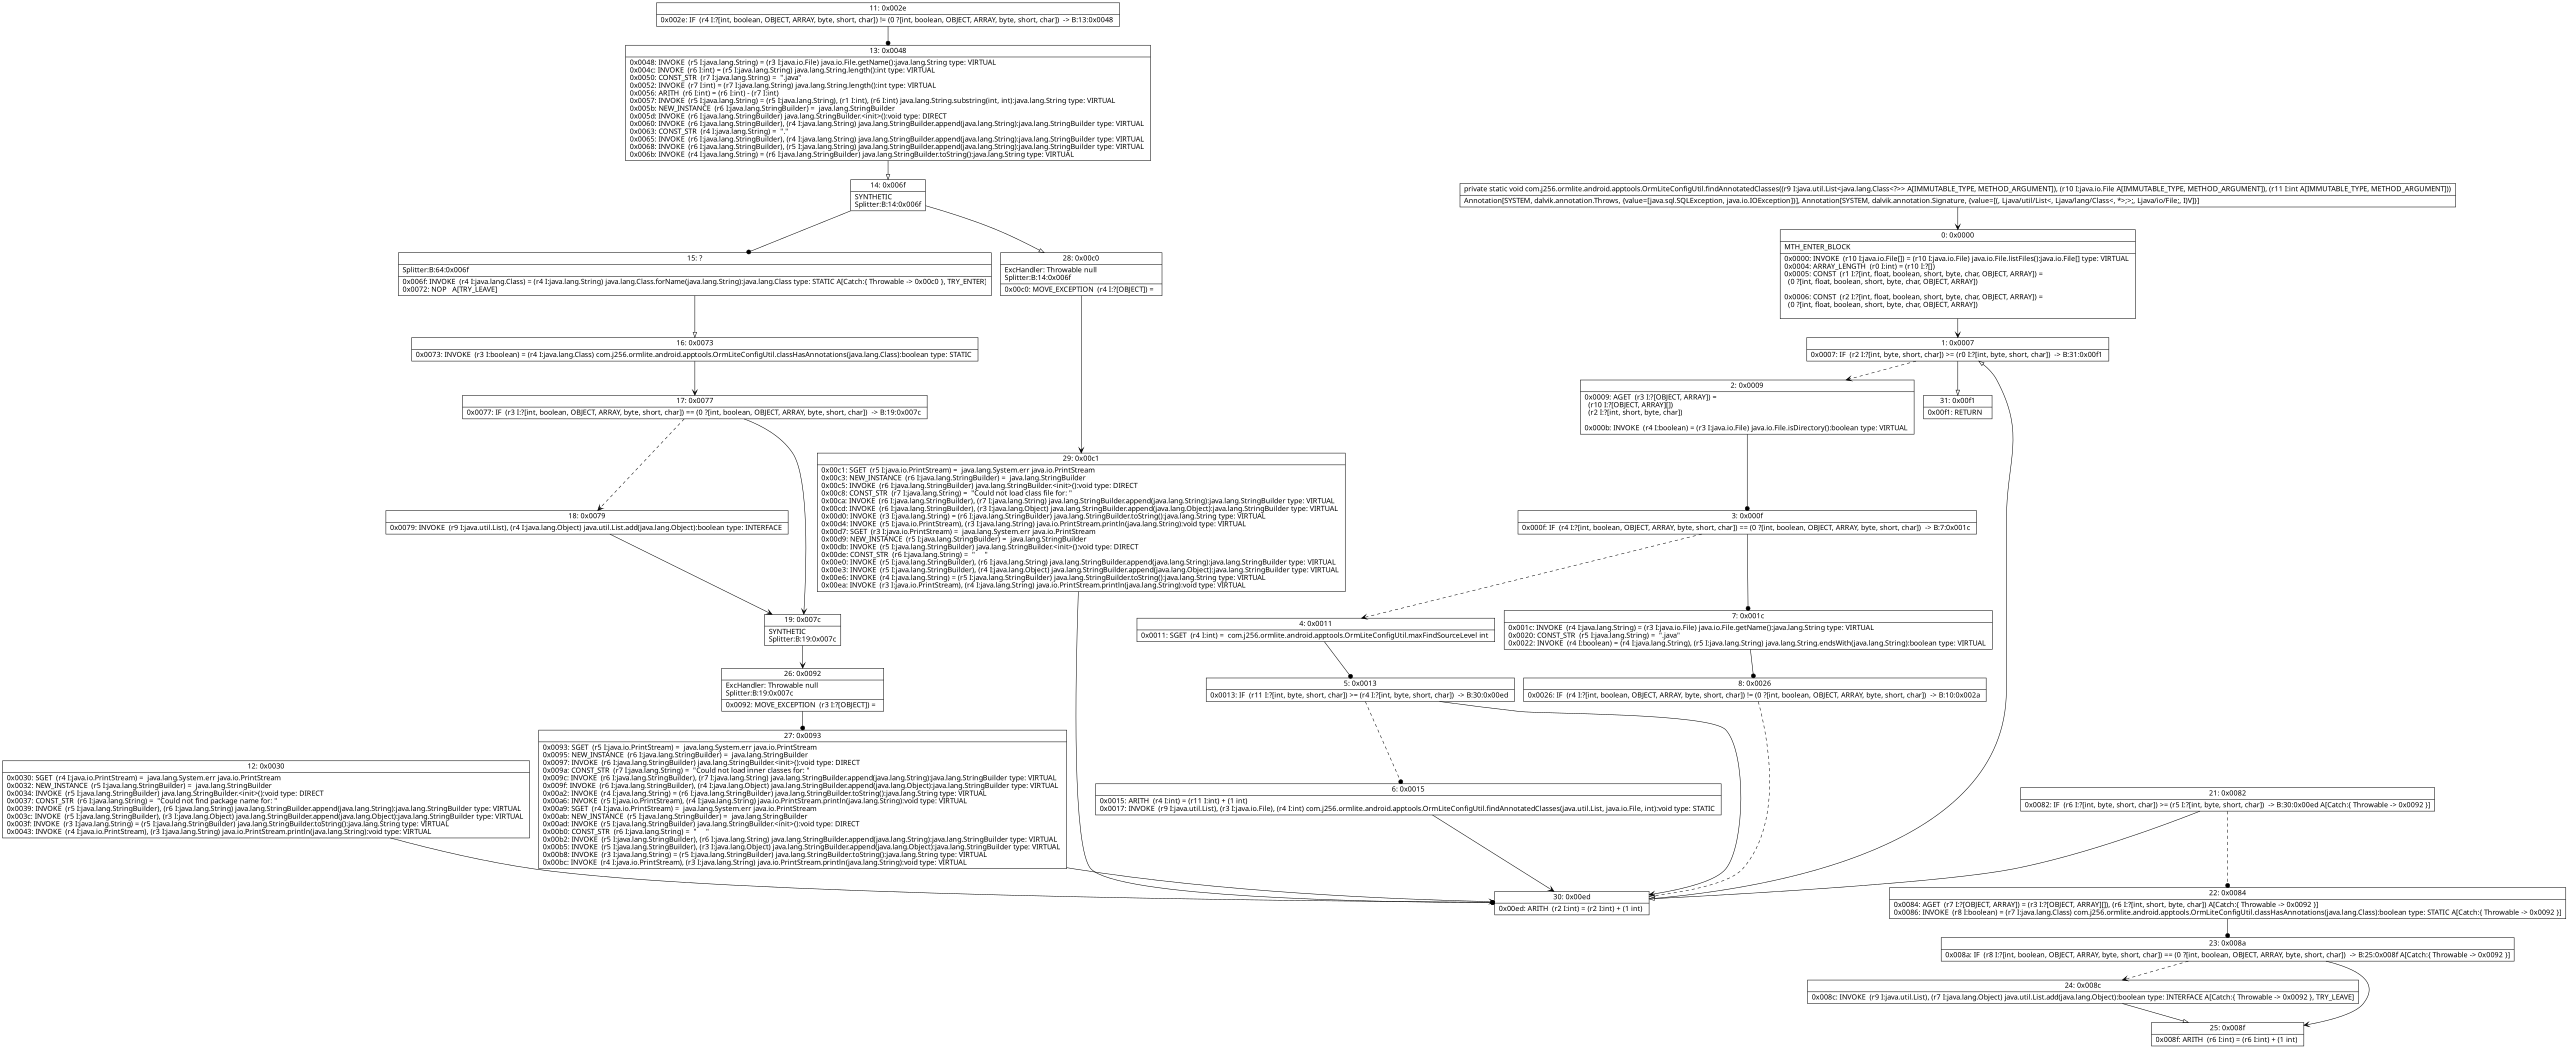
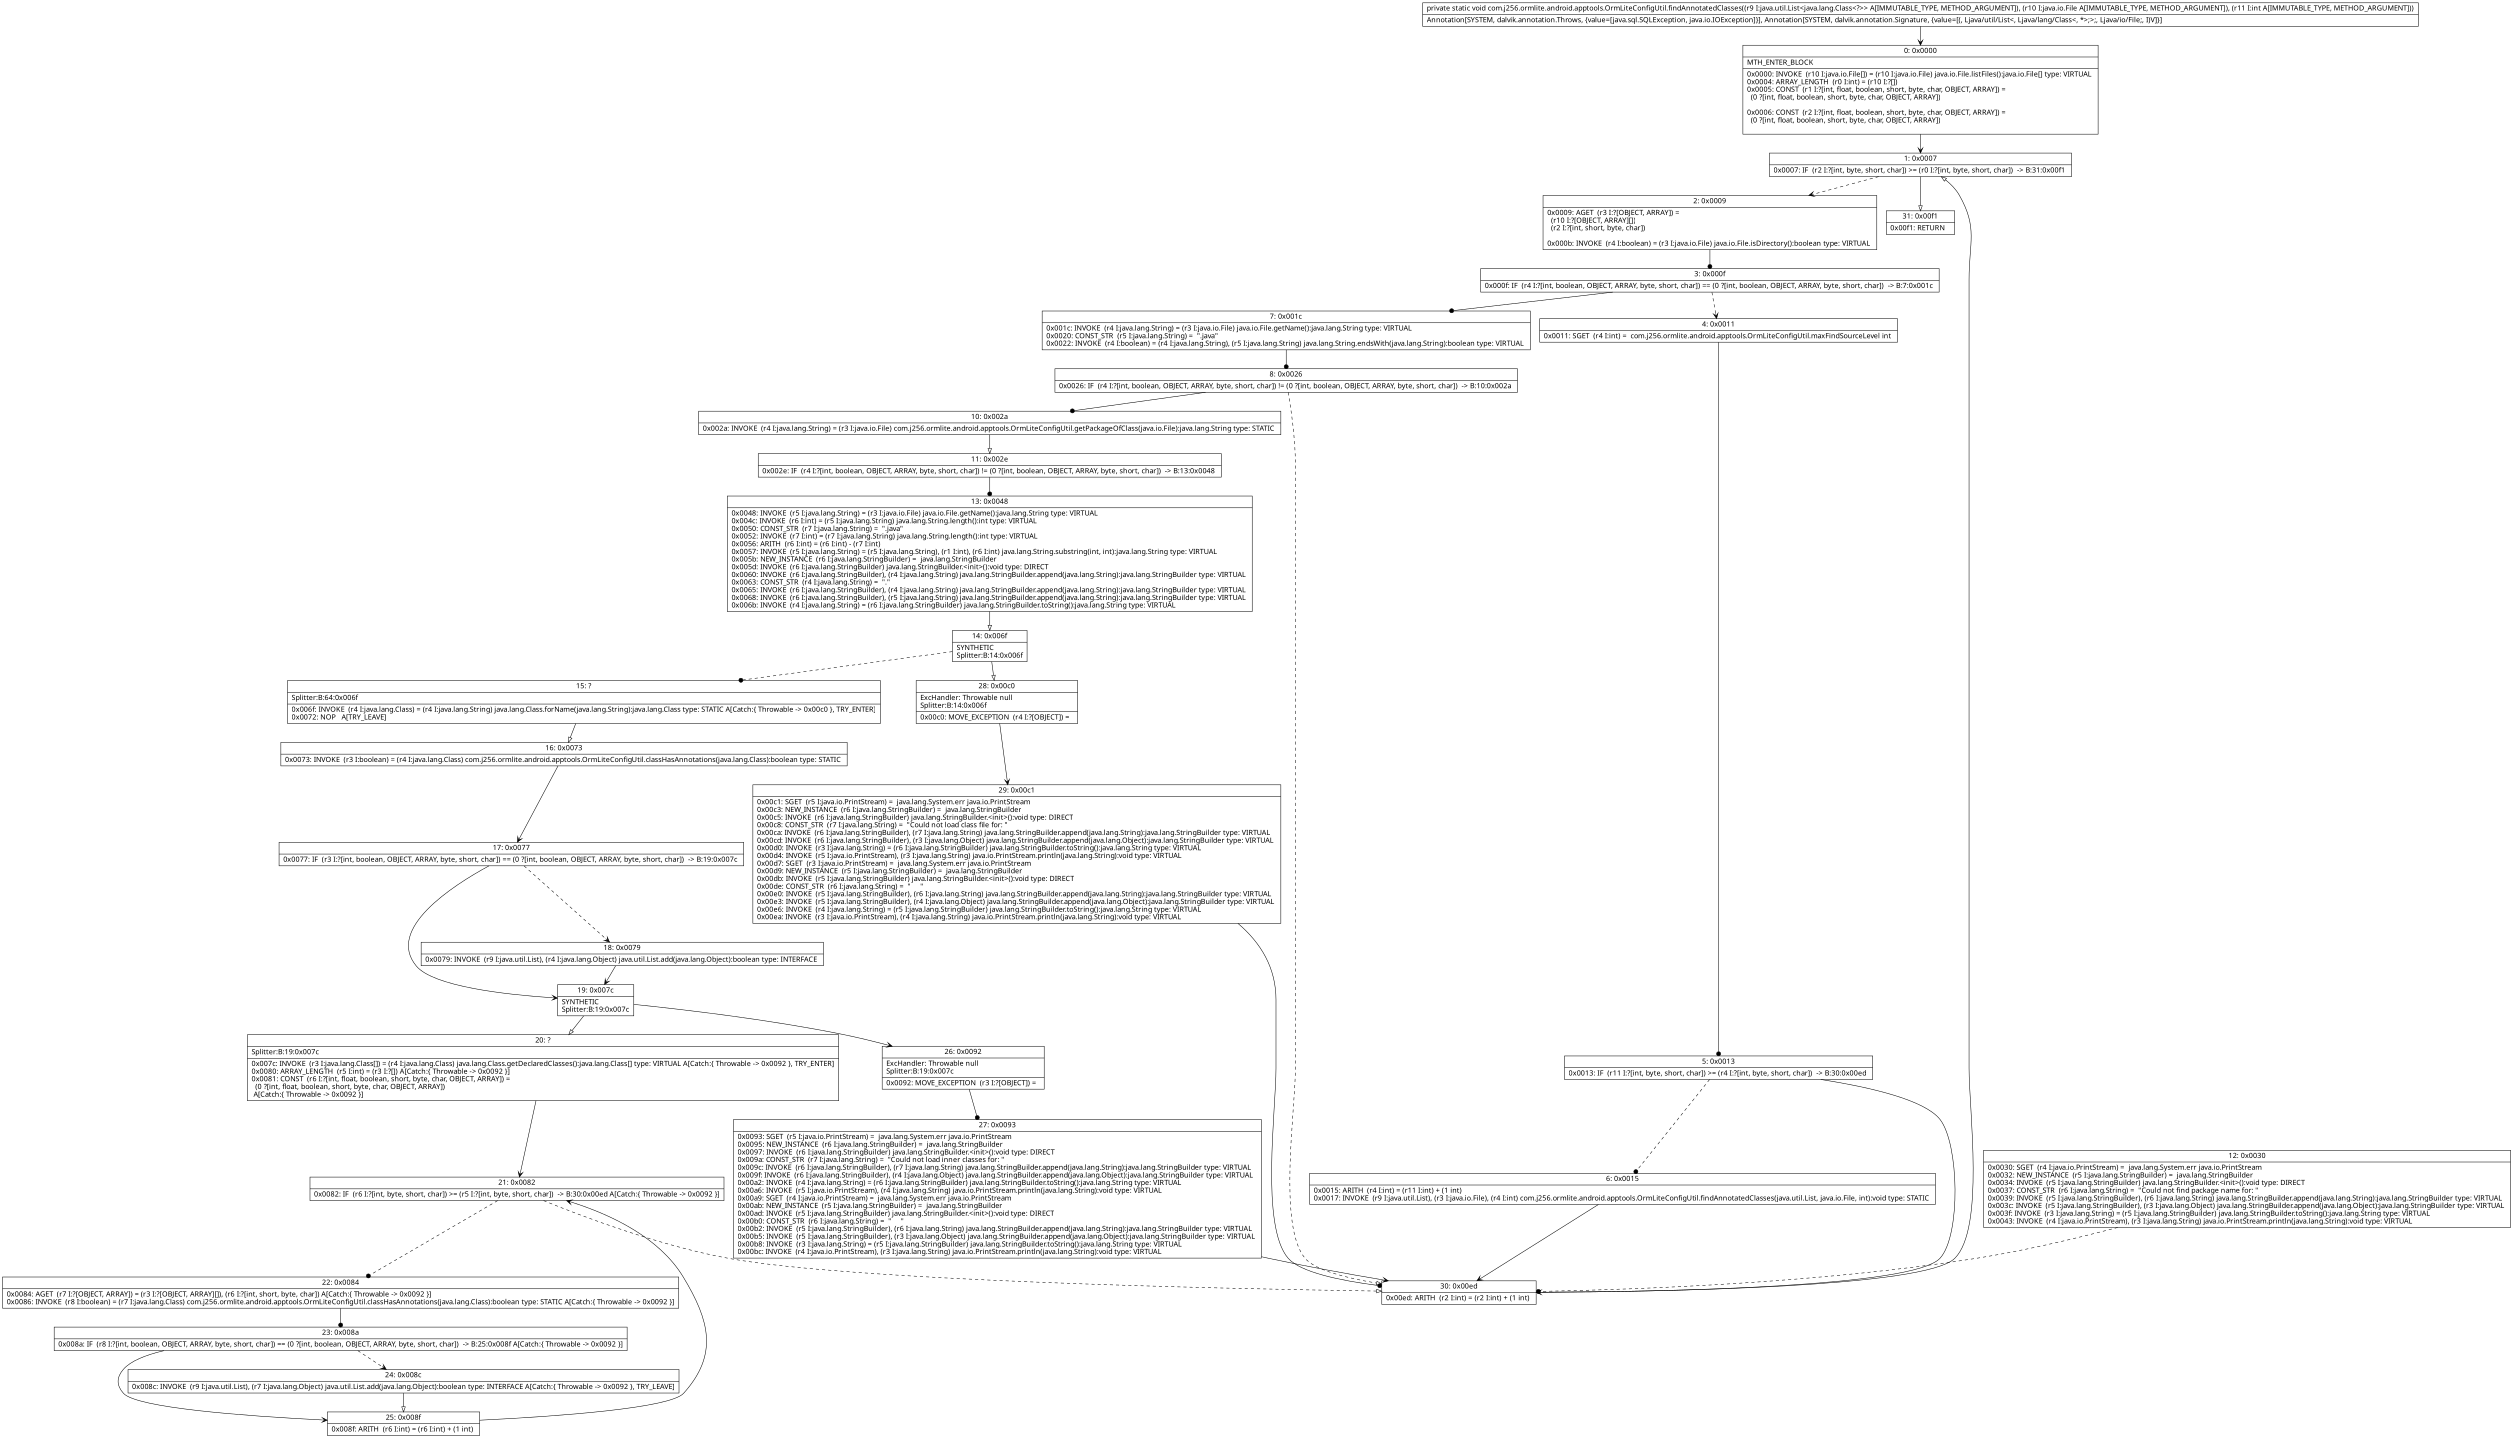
(801, 231) -> (848, 666)
none -> (990, 423)
(1932, 879) -> (955, 1278)
(938, 893) -> (1831, 1276)
none -> (543, 1068)
none -> (700, 1369)
